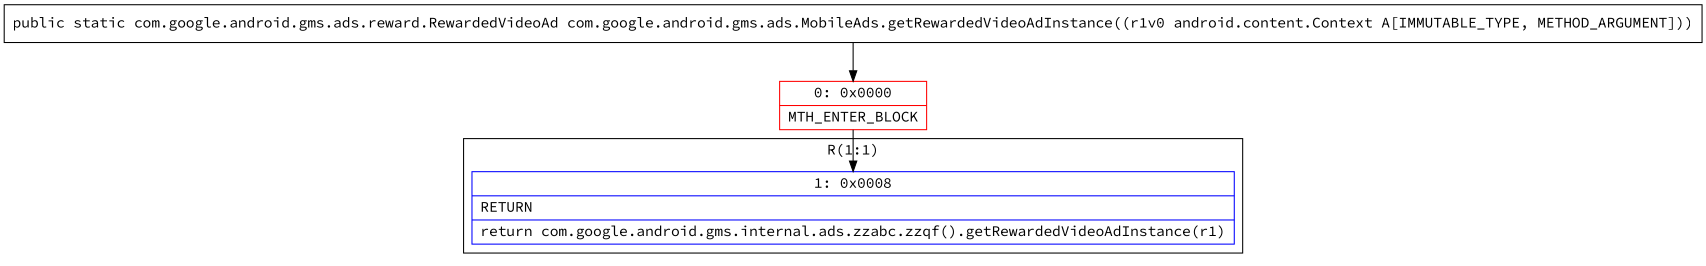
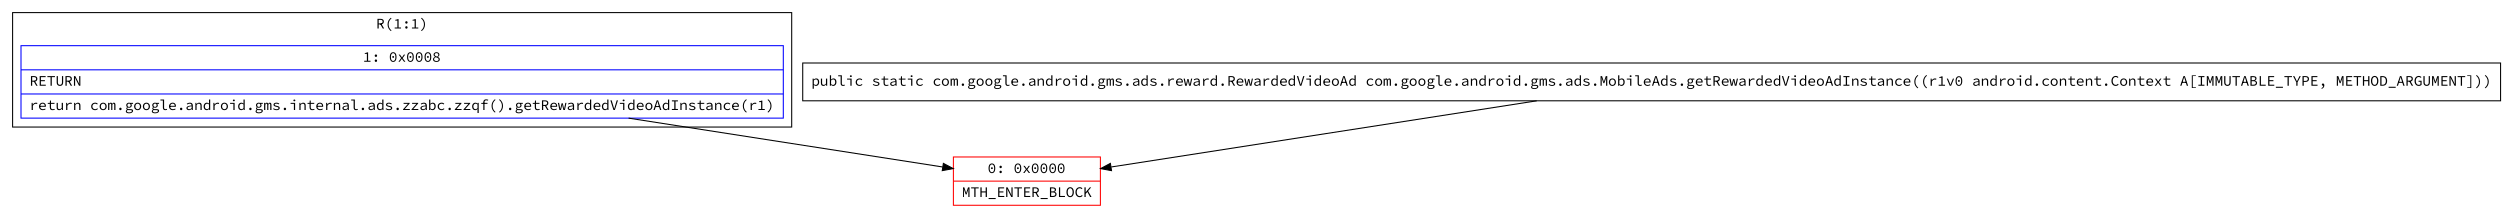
(853, 145) -> (786, 143)
